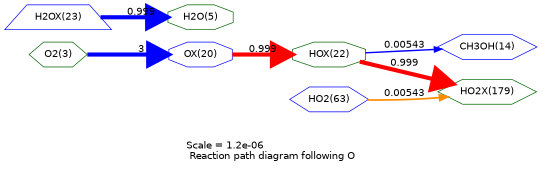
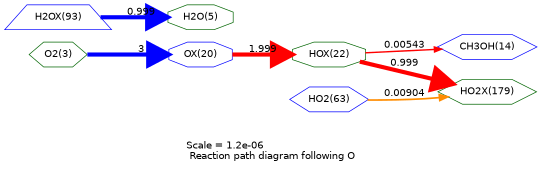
(58, 17) -> (58, 17)
(261, 49) -> (261, 49)
(400, 51) -> (400, 51)
(403, 94) -> (403, 94)
